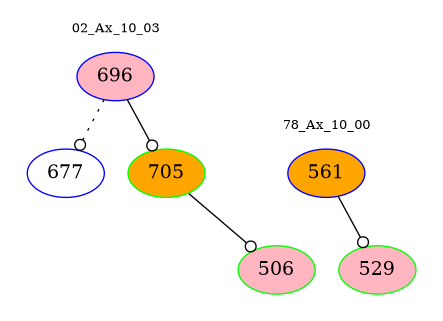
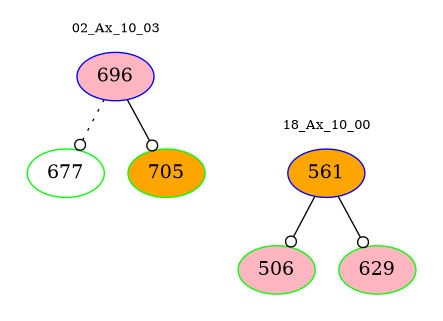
(327, 126) -> (327, 126)
(66, 173) -> (66, 173)
(218, 218) -> (304, 216)
(377, 270) -> (377, 270)
